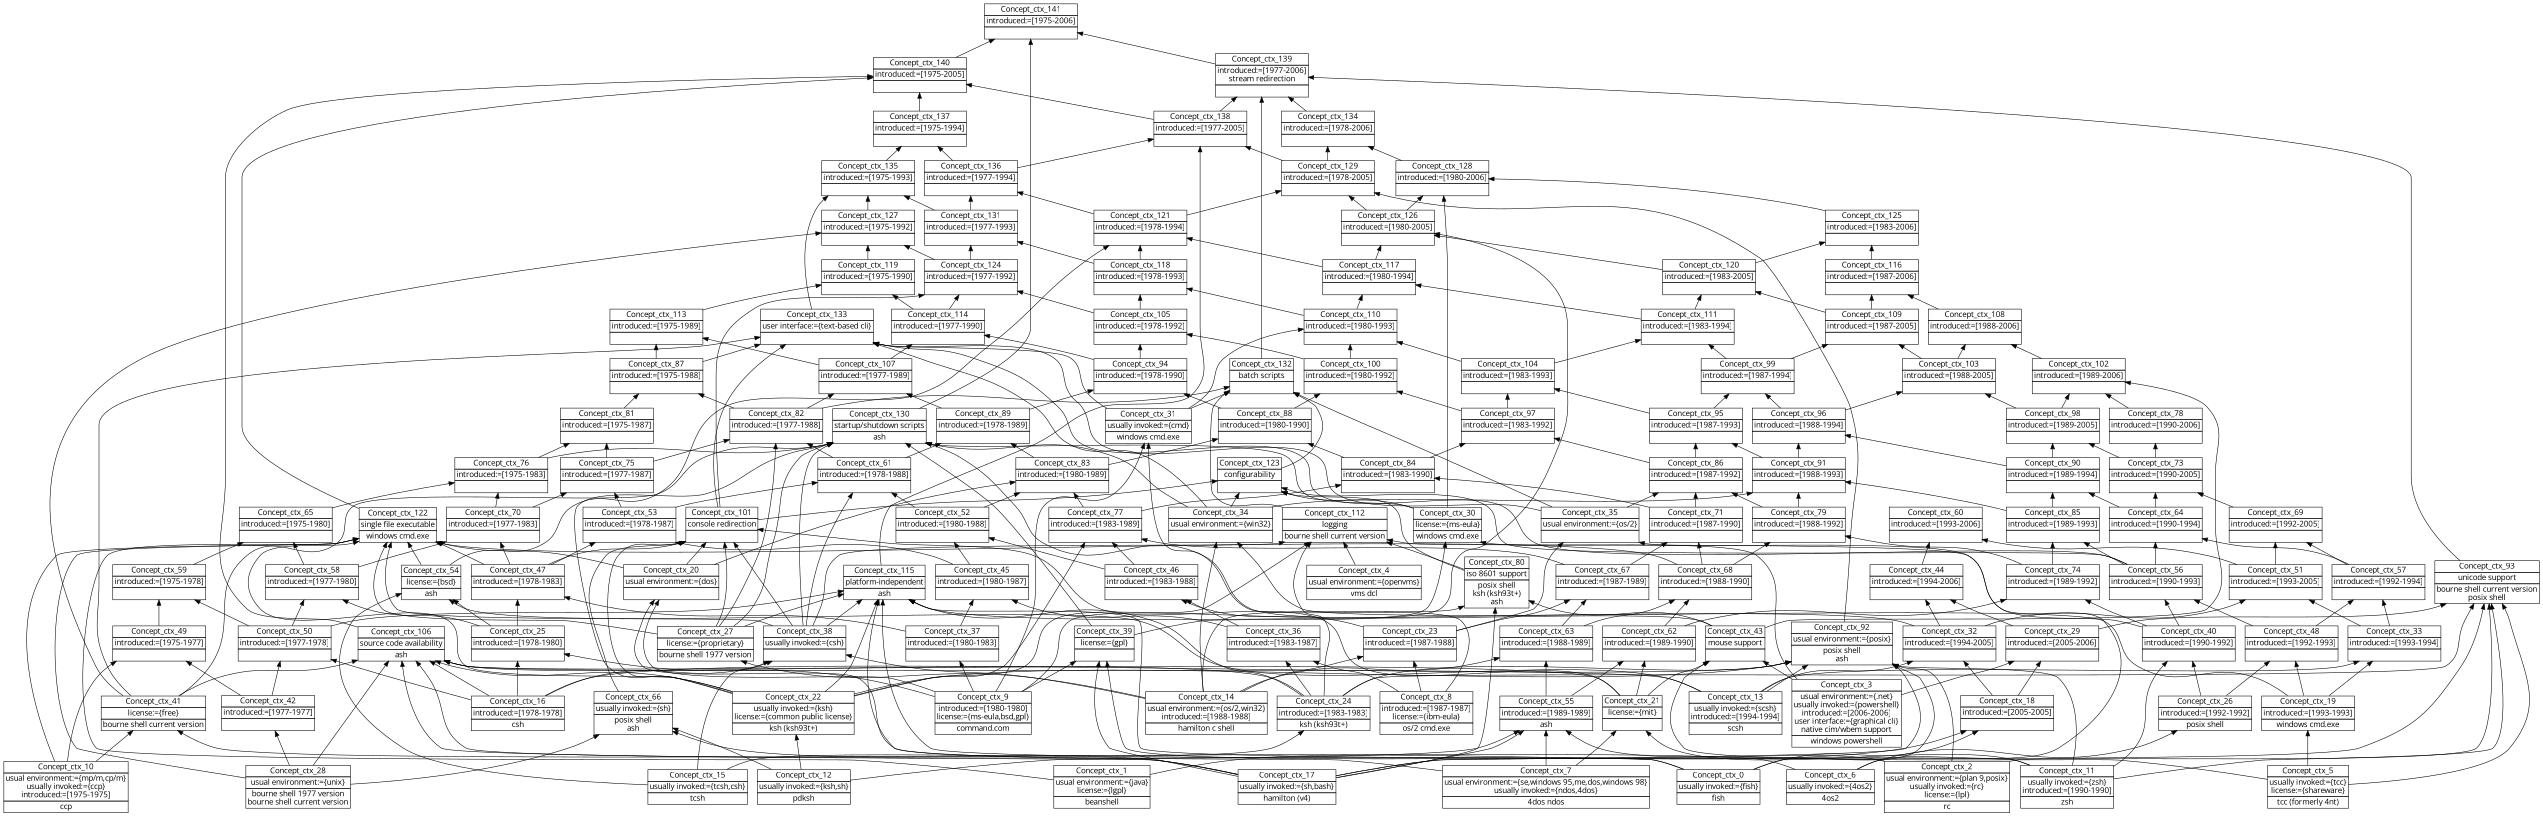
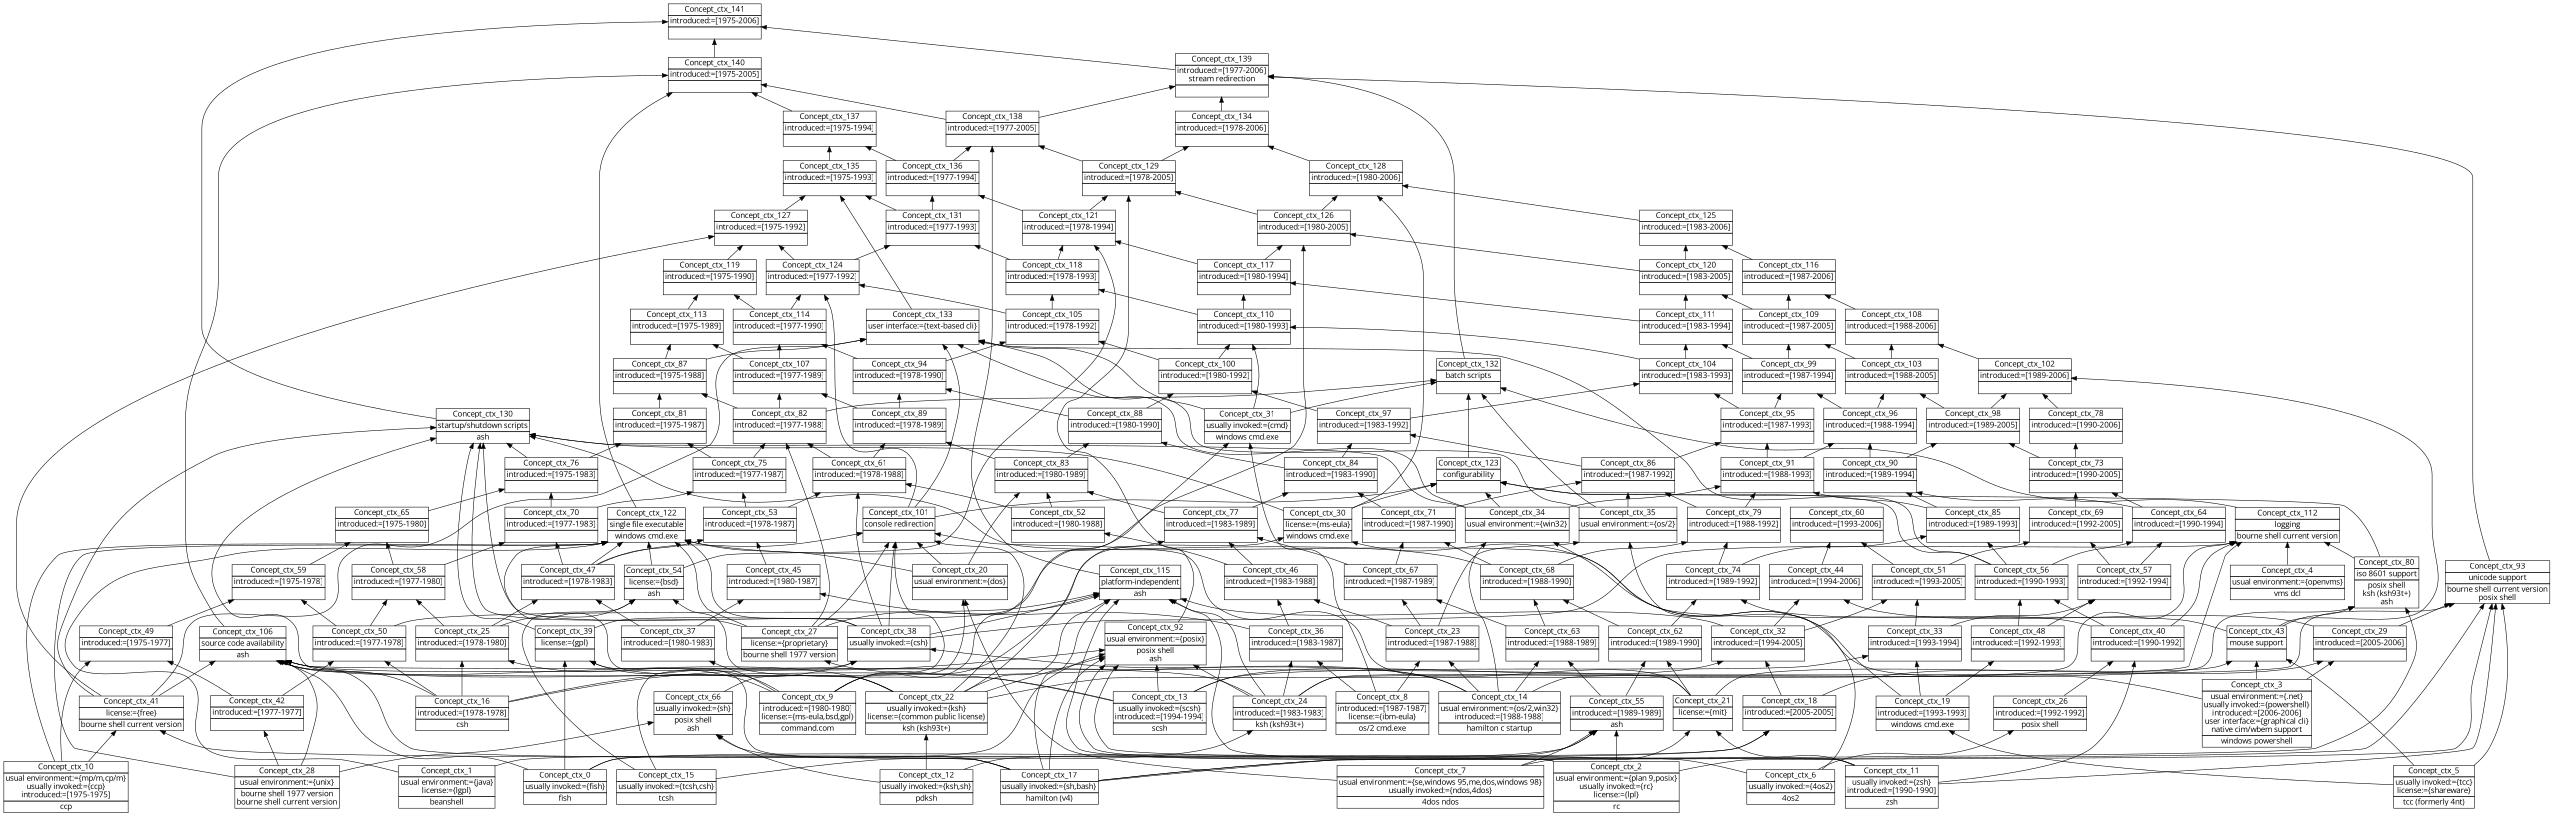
(964, 556) -> none
(2246, 680) -> none
(1206, 728) -> (1500, 728)
